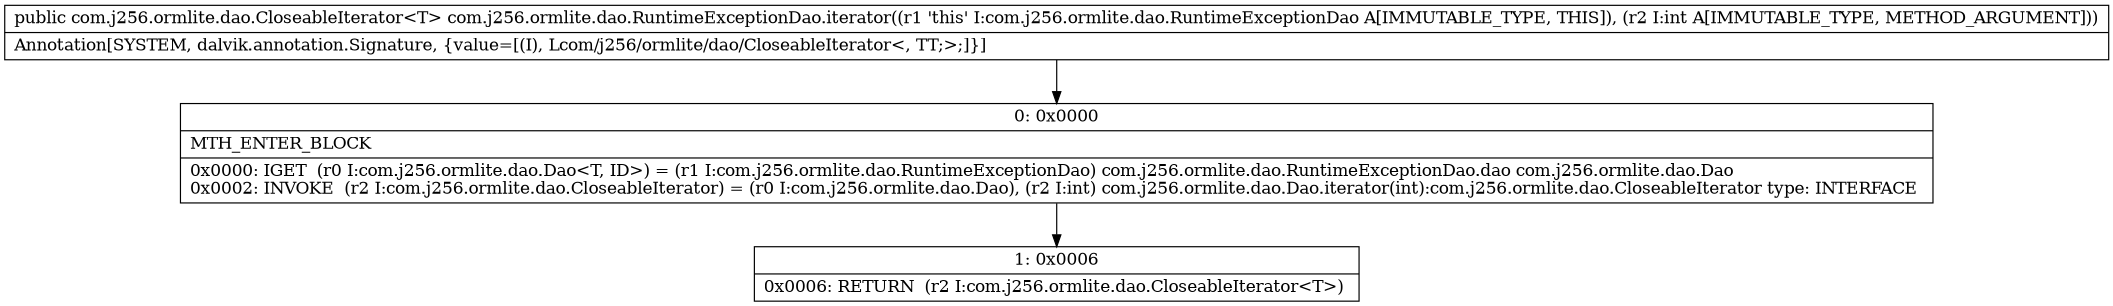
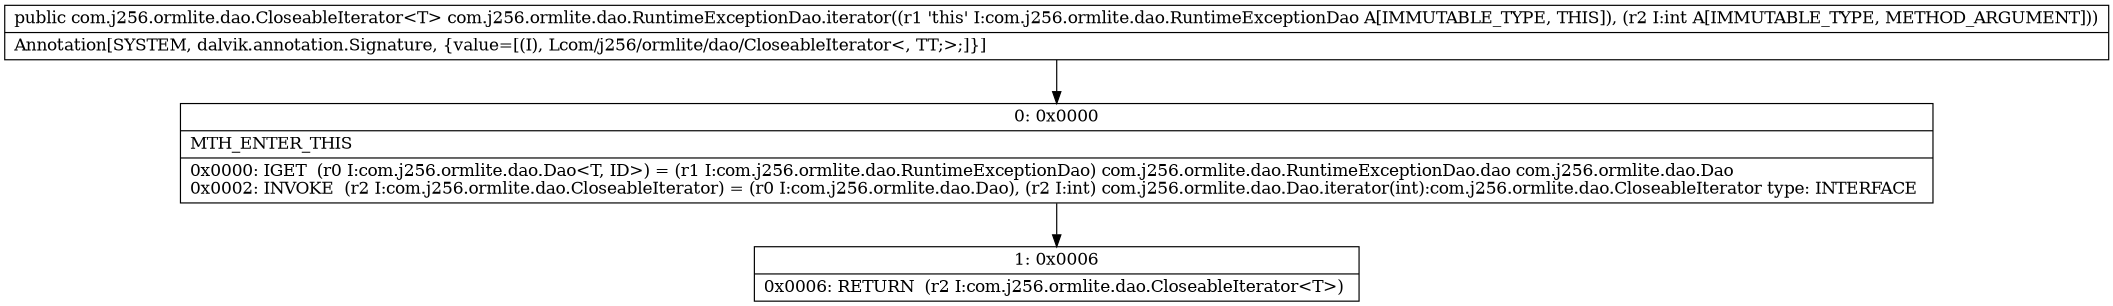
(281, 144) -> (272, 144)
